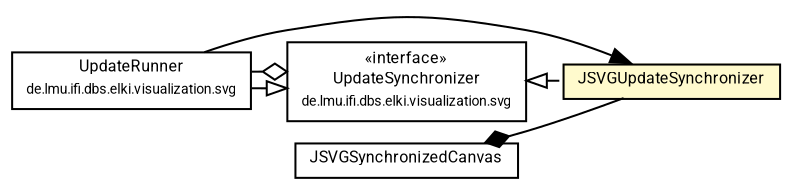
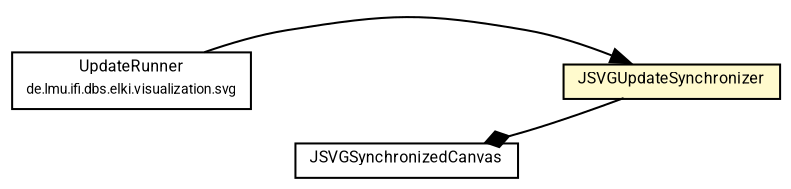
(407, 81) -> none
